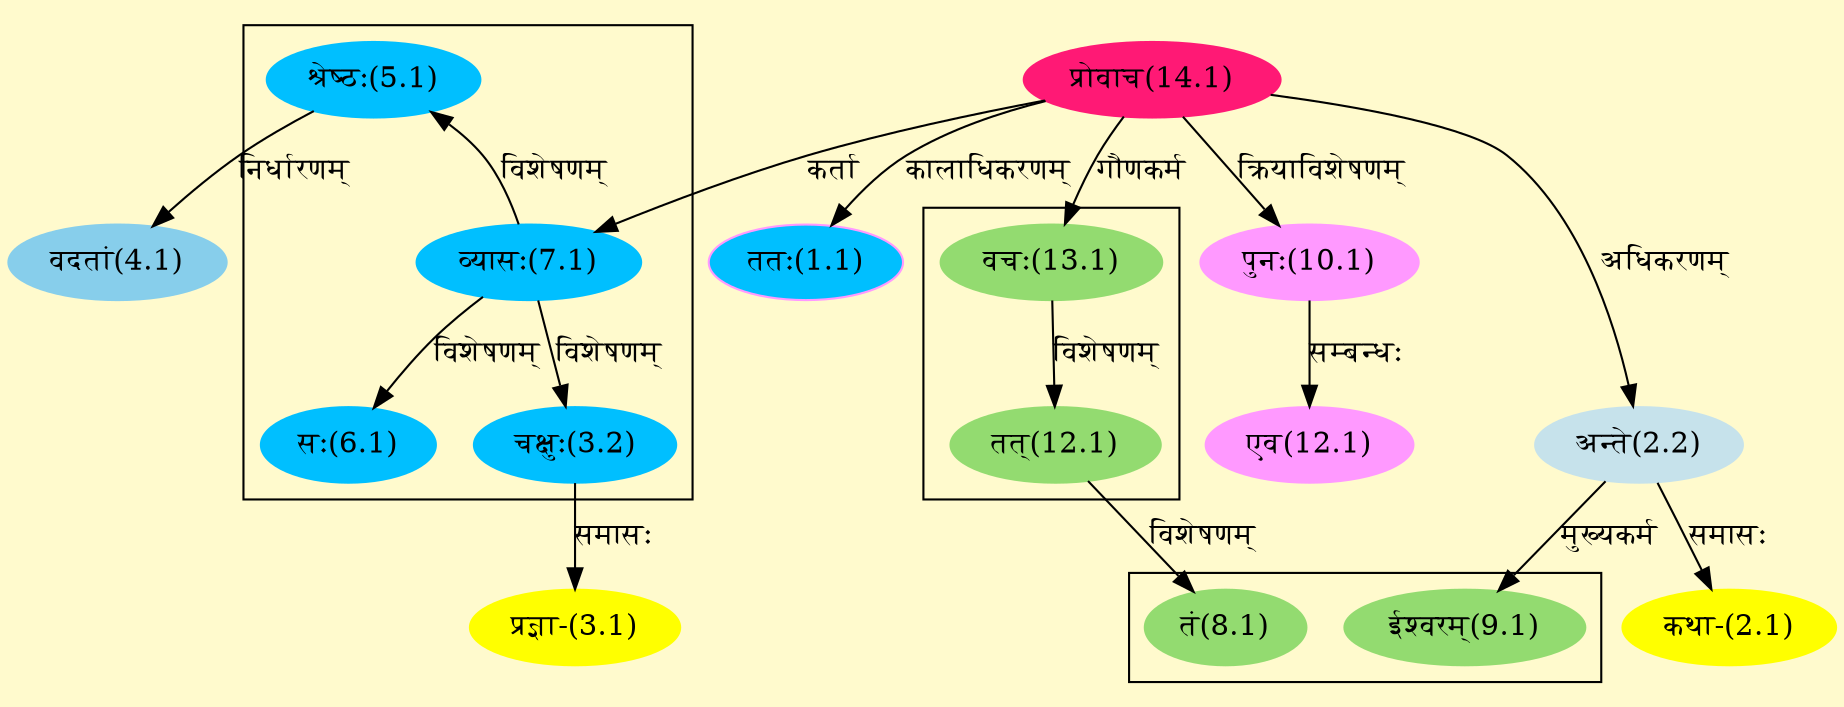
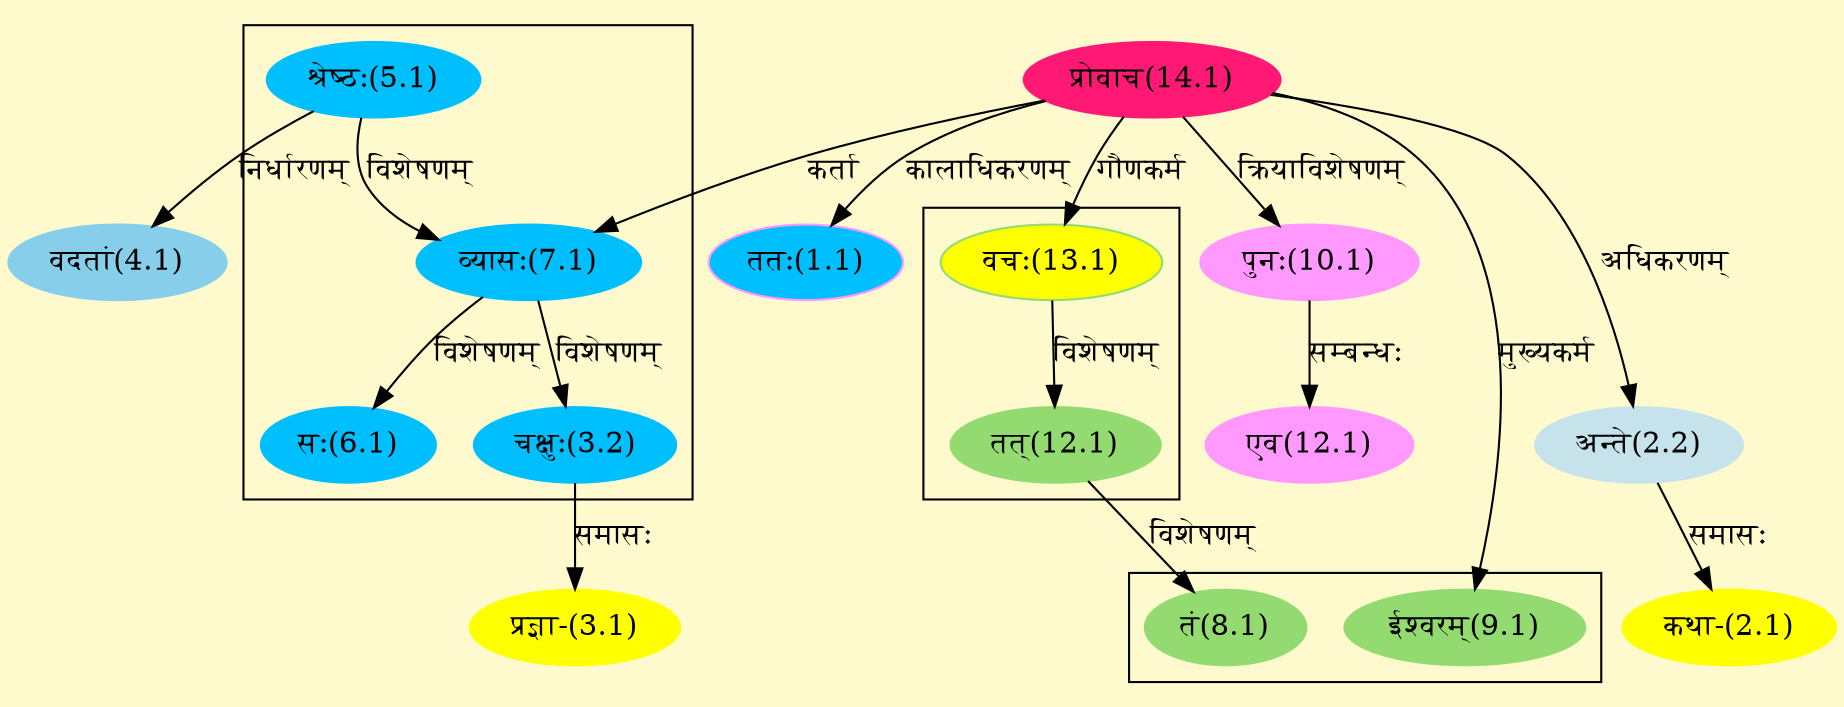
(492, 168) -> (367, 186)
(1051, 262) -> (1051, 262)
(1560, 528) -> (1485, 274)
